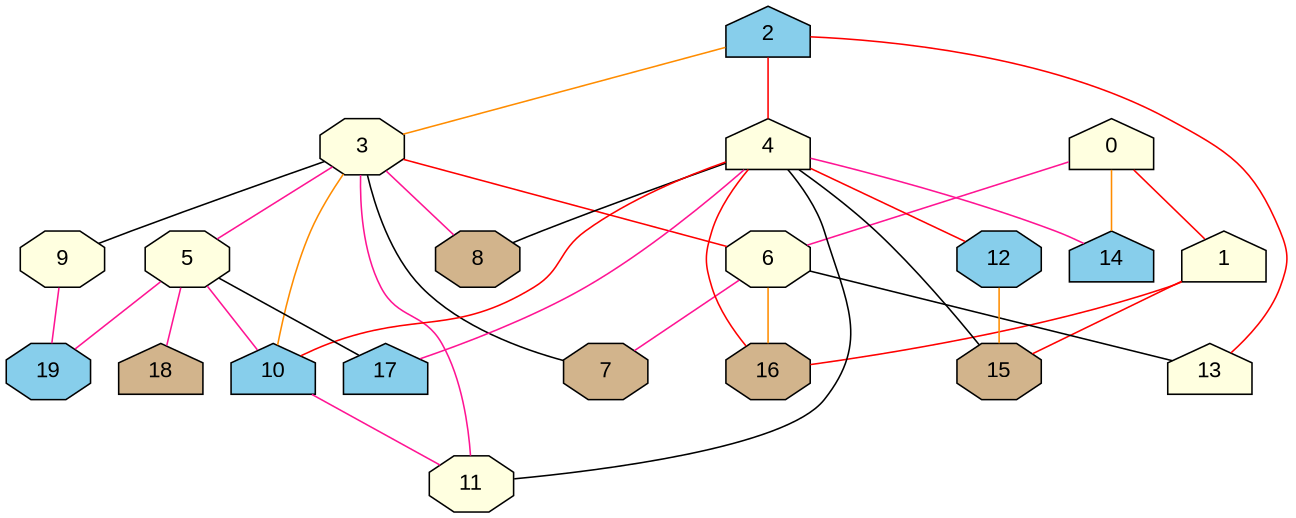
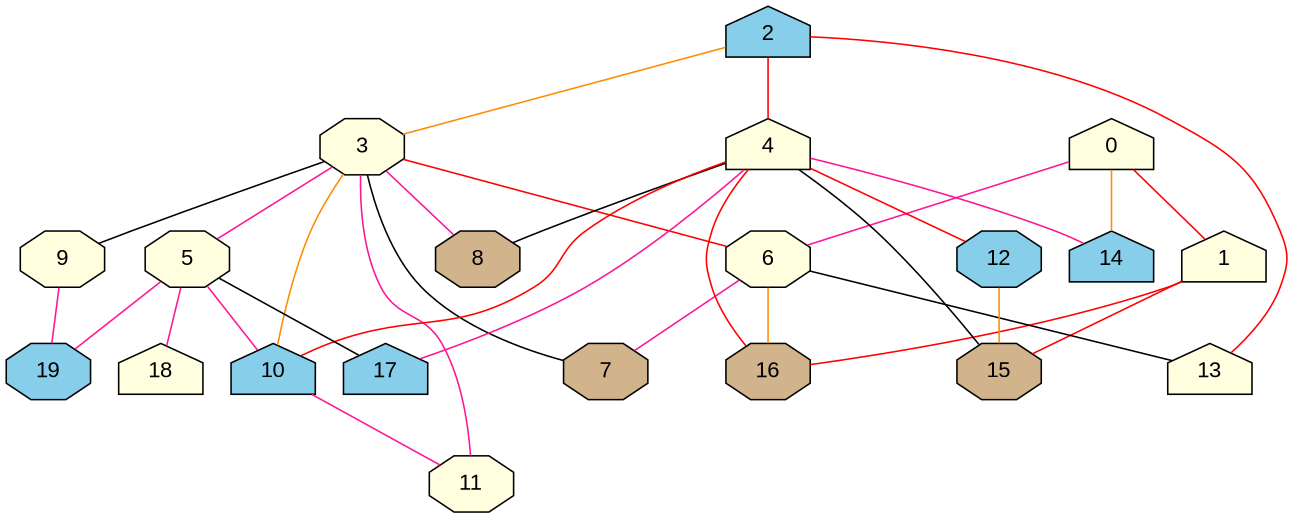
(161, 372) -> (161, 372)
(794, 421) -> none
